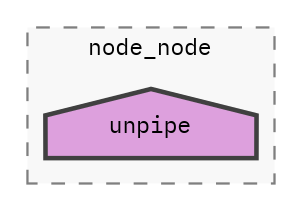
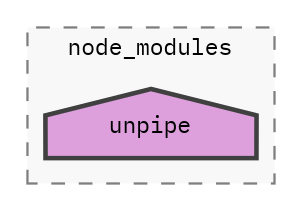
(151, 49) -> (151, 49)
